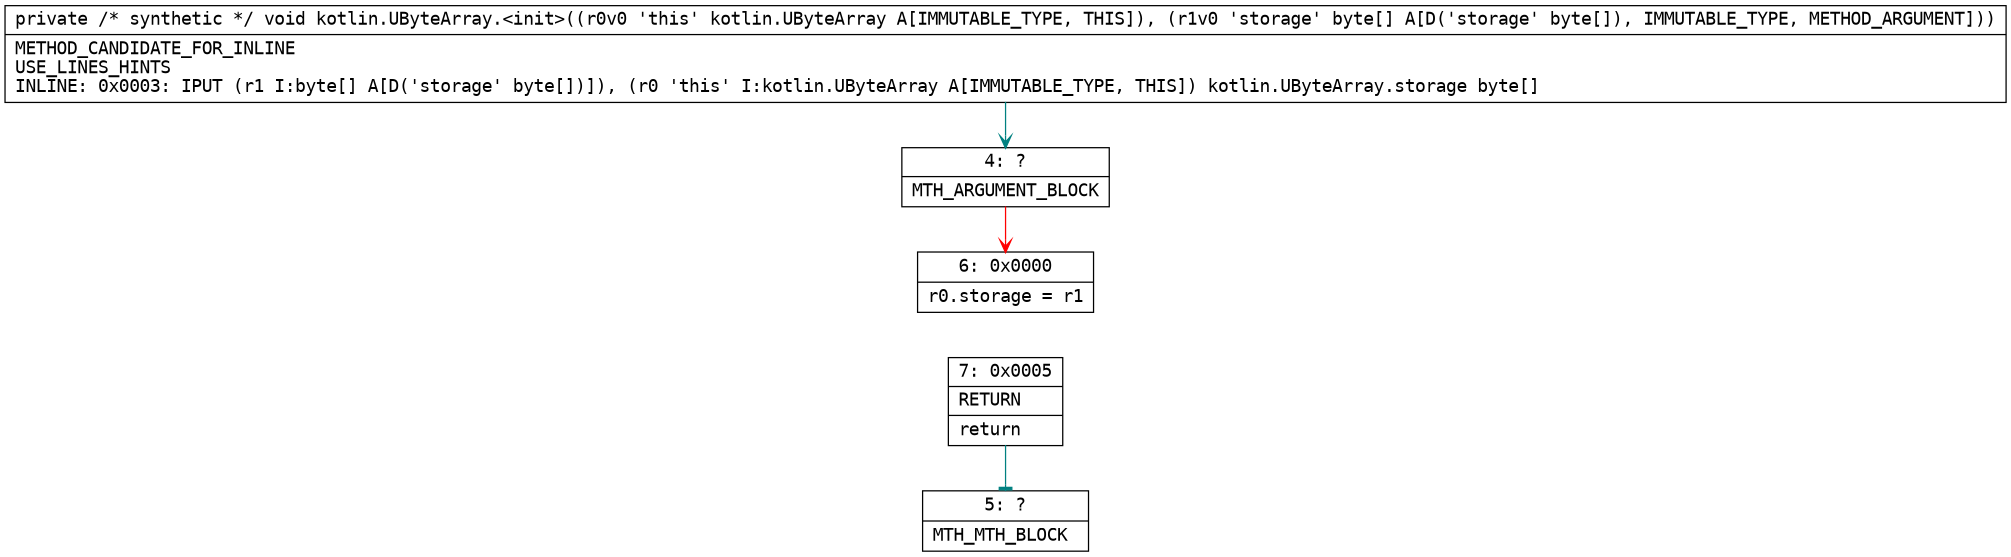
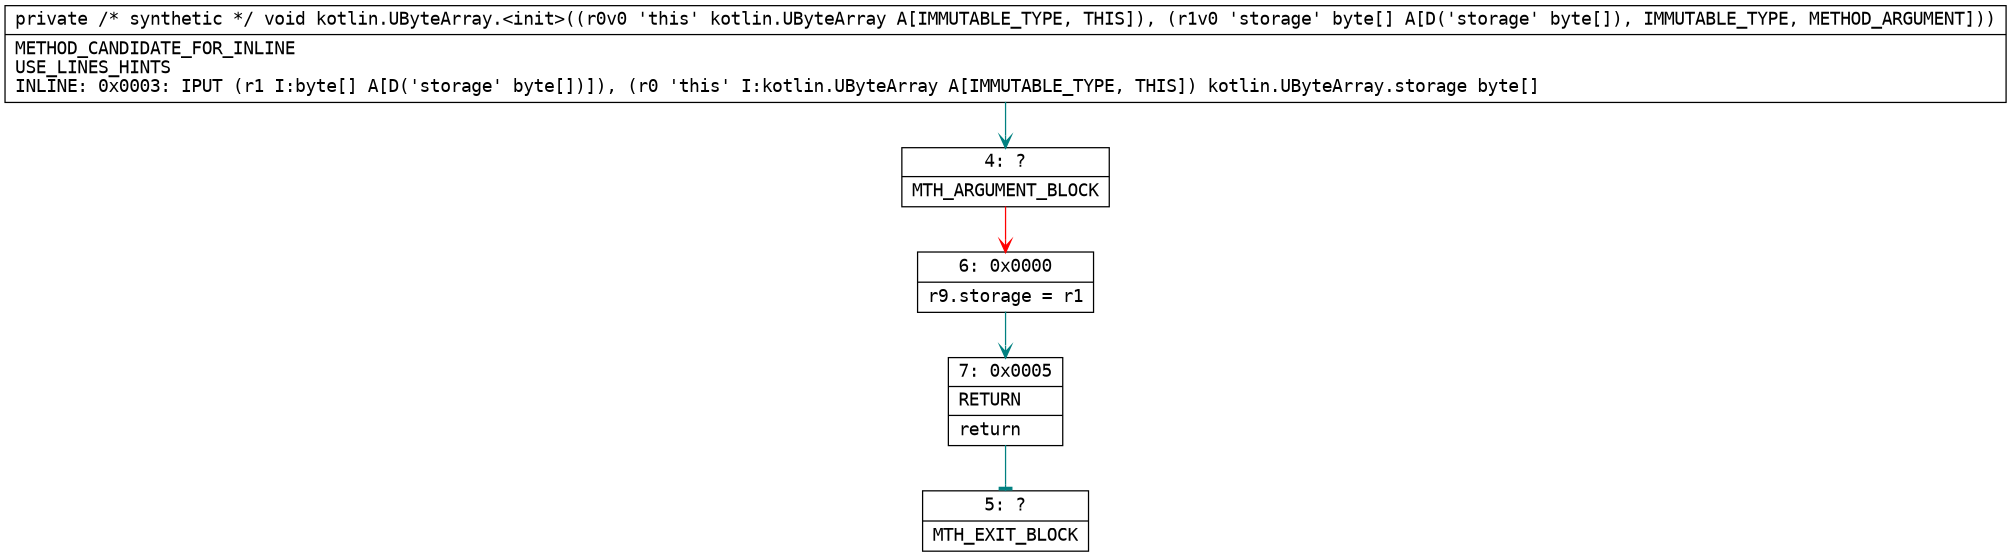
(1006, 297) -> (1006, 297)
none -> (1006, 328)
(1001, 535) -> (1006, 535)
